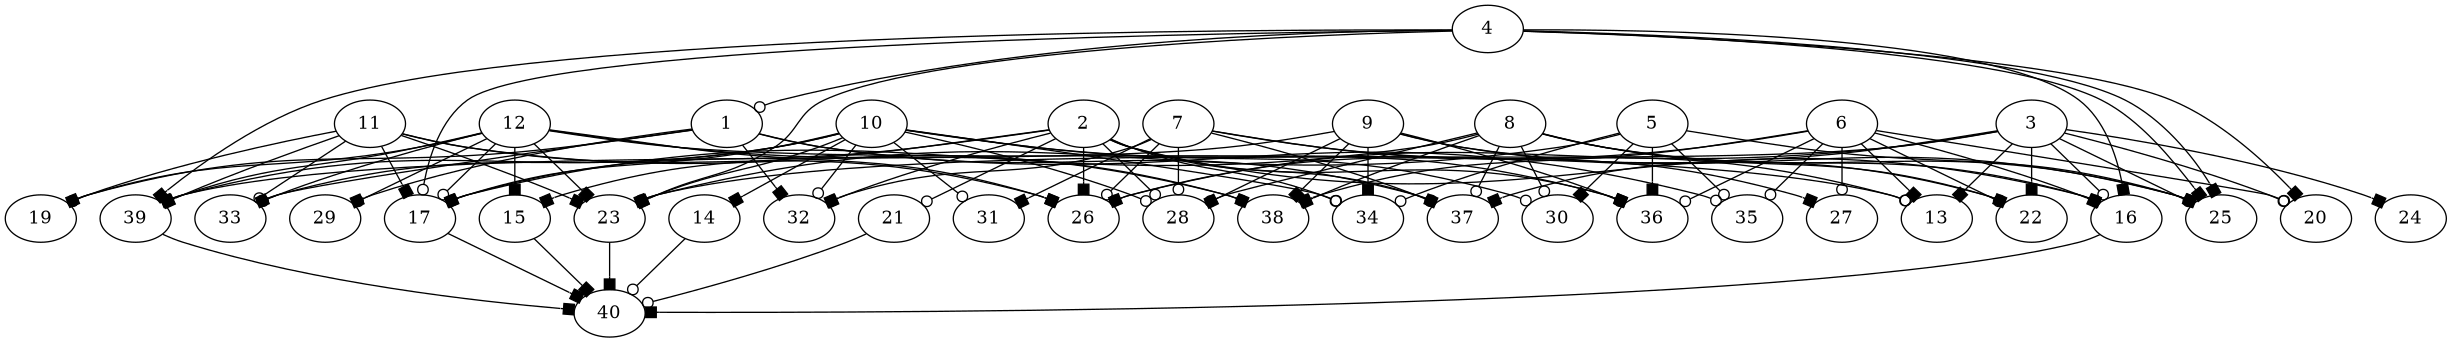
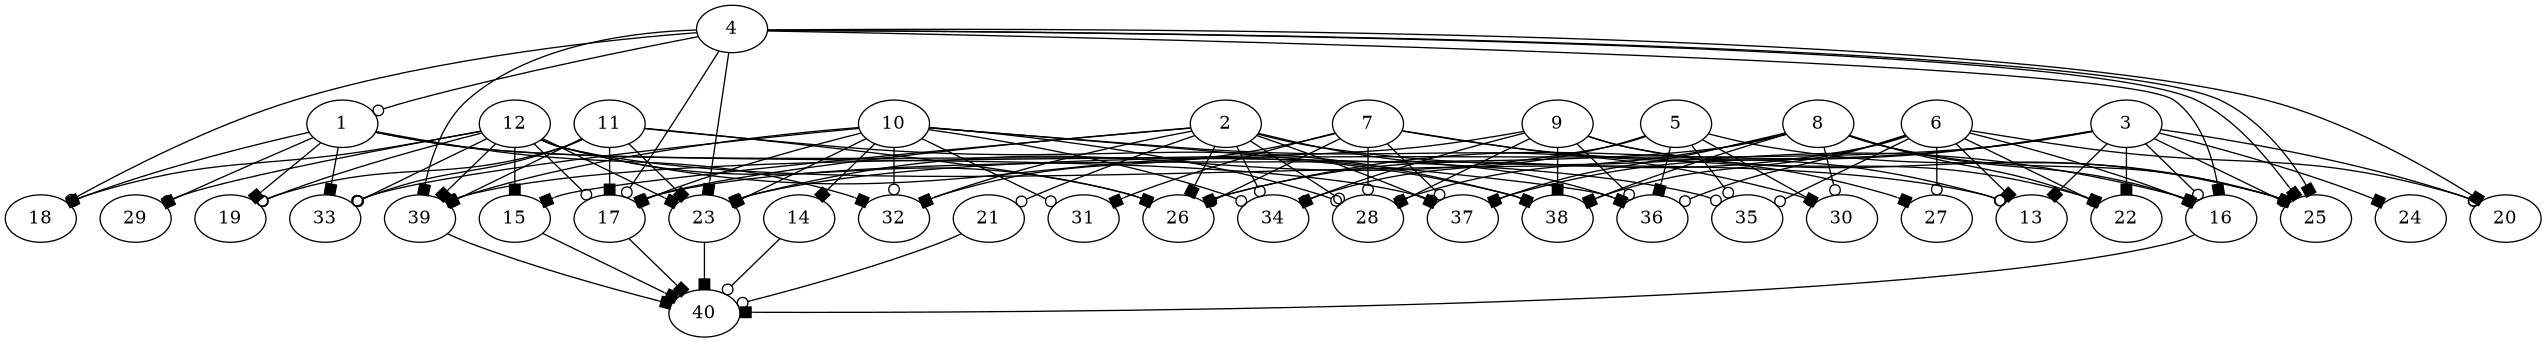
(1698, 163) -> (1838, 166)
none -> (41, 219)
